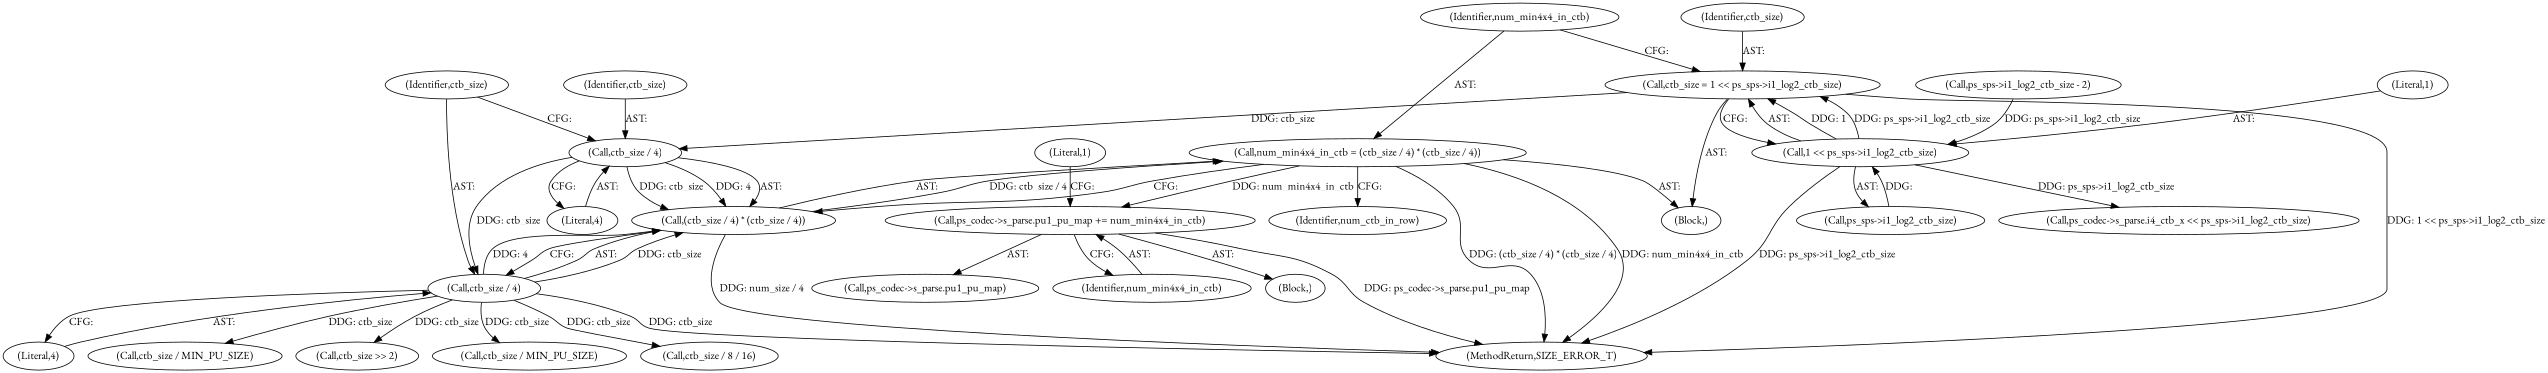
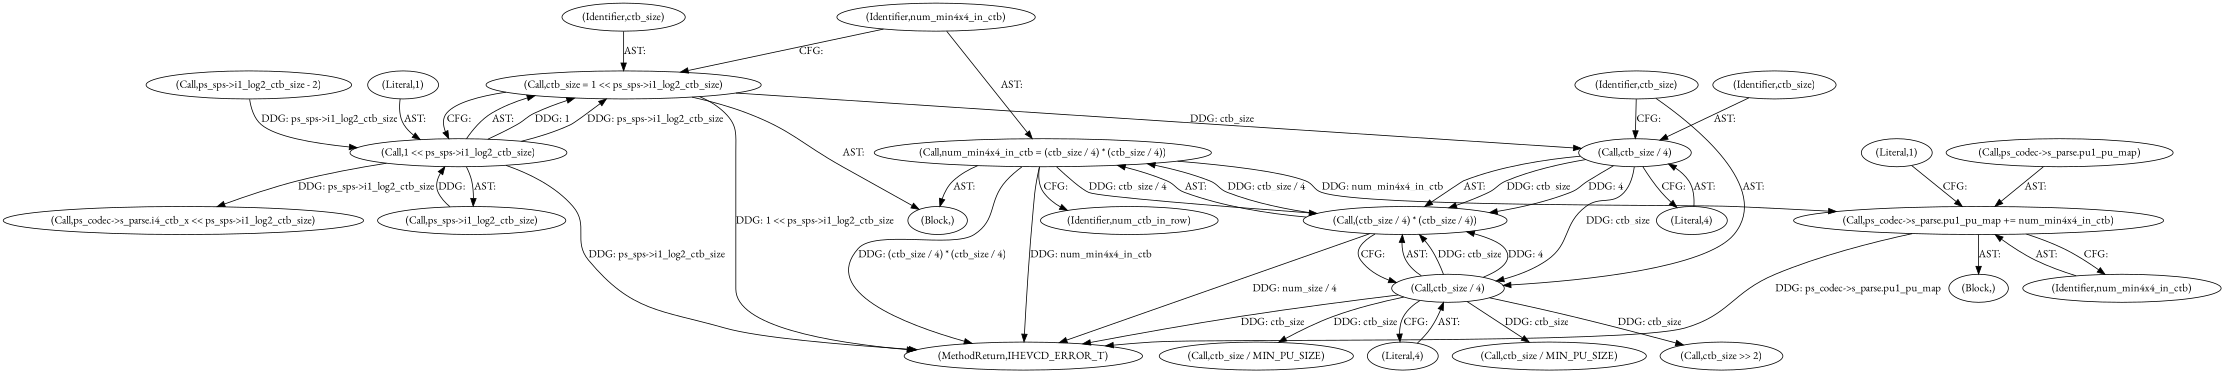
(1167, 187) -> (1128, 187)
(1001, 253) -> (2022, 184)
(709, 356) -> none
(1542, 356) -> (1023, 356)
